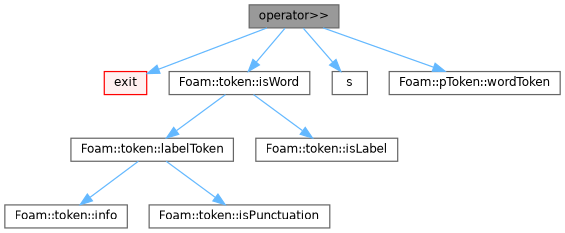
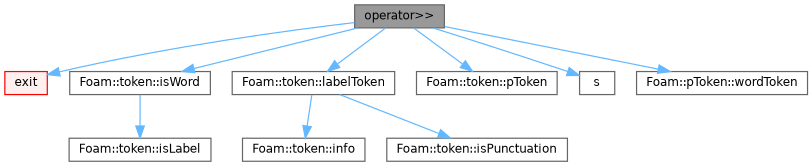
none -> (487, 83)
(201, 113) -> (362, 46)
